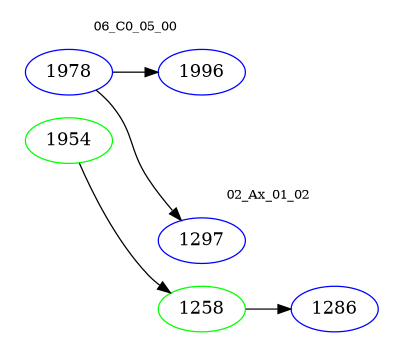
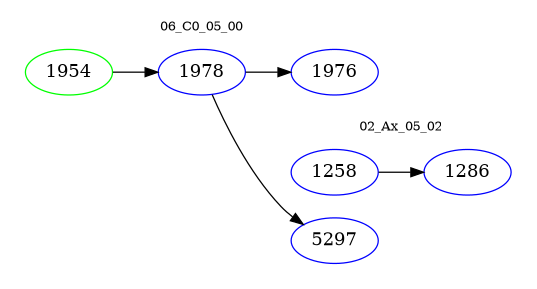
(202, 72) -> (335, 72)
(268, 196) -> (401, 127)
(113, 229) -> (129, 72)
(202, 241) -> (335, 241)
(202, 309) -> (335, 172)
